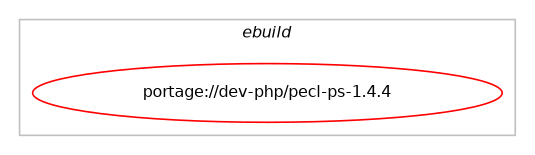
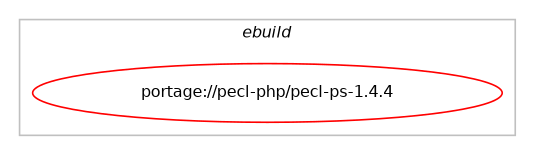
(267, 93) -> (267, 93)
